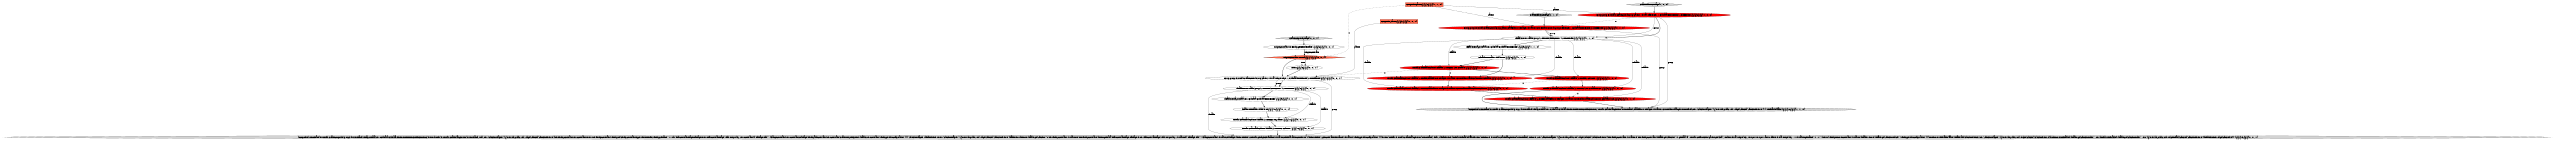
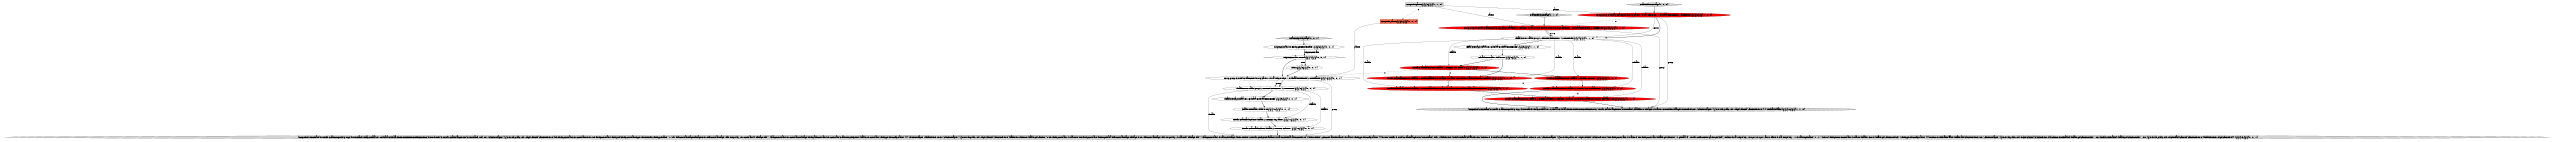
(1424, 5) -> (1424, 5)
(1348, 15) -> (1412, 13)
(1304, 57) -> (1304, 57)
